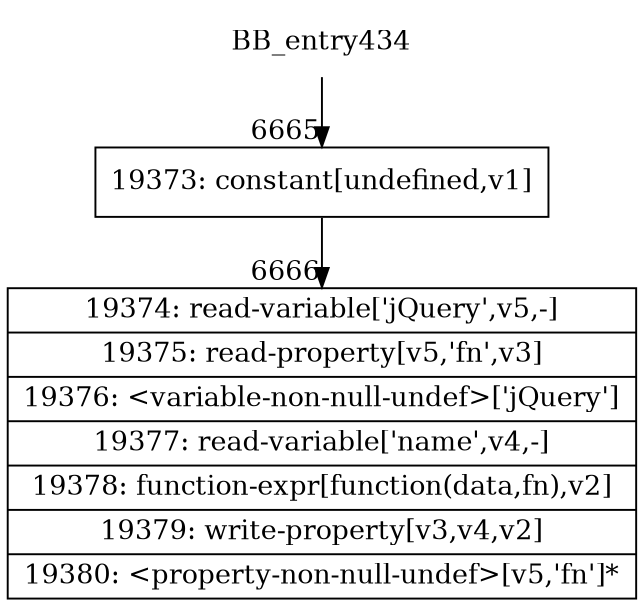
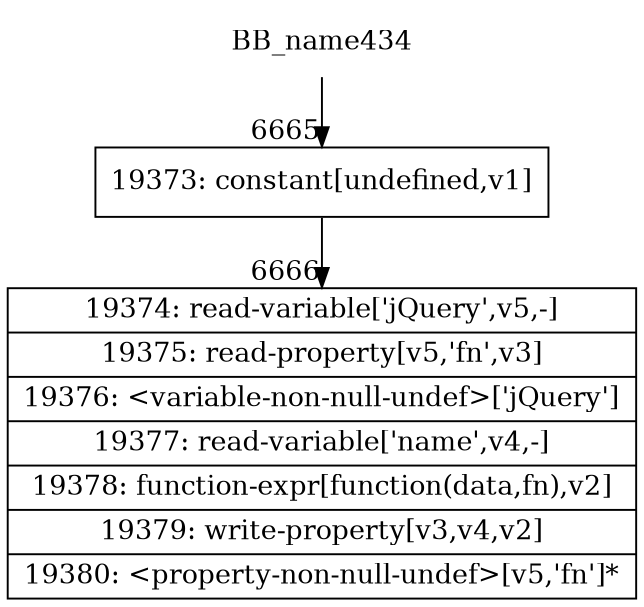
(322, 42) -> (322, 42)
